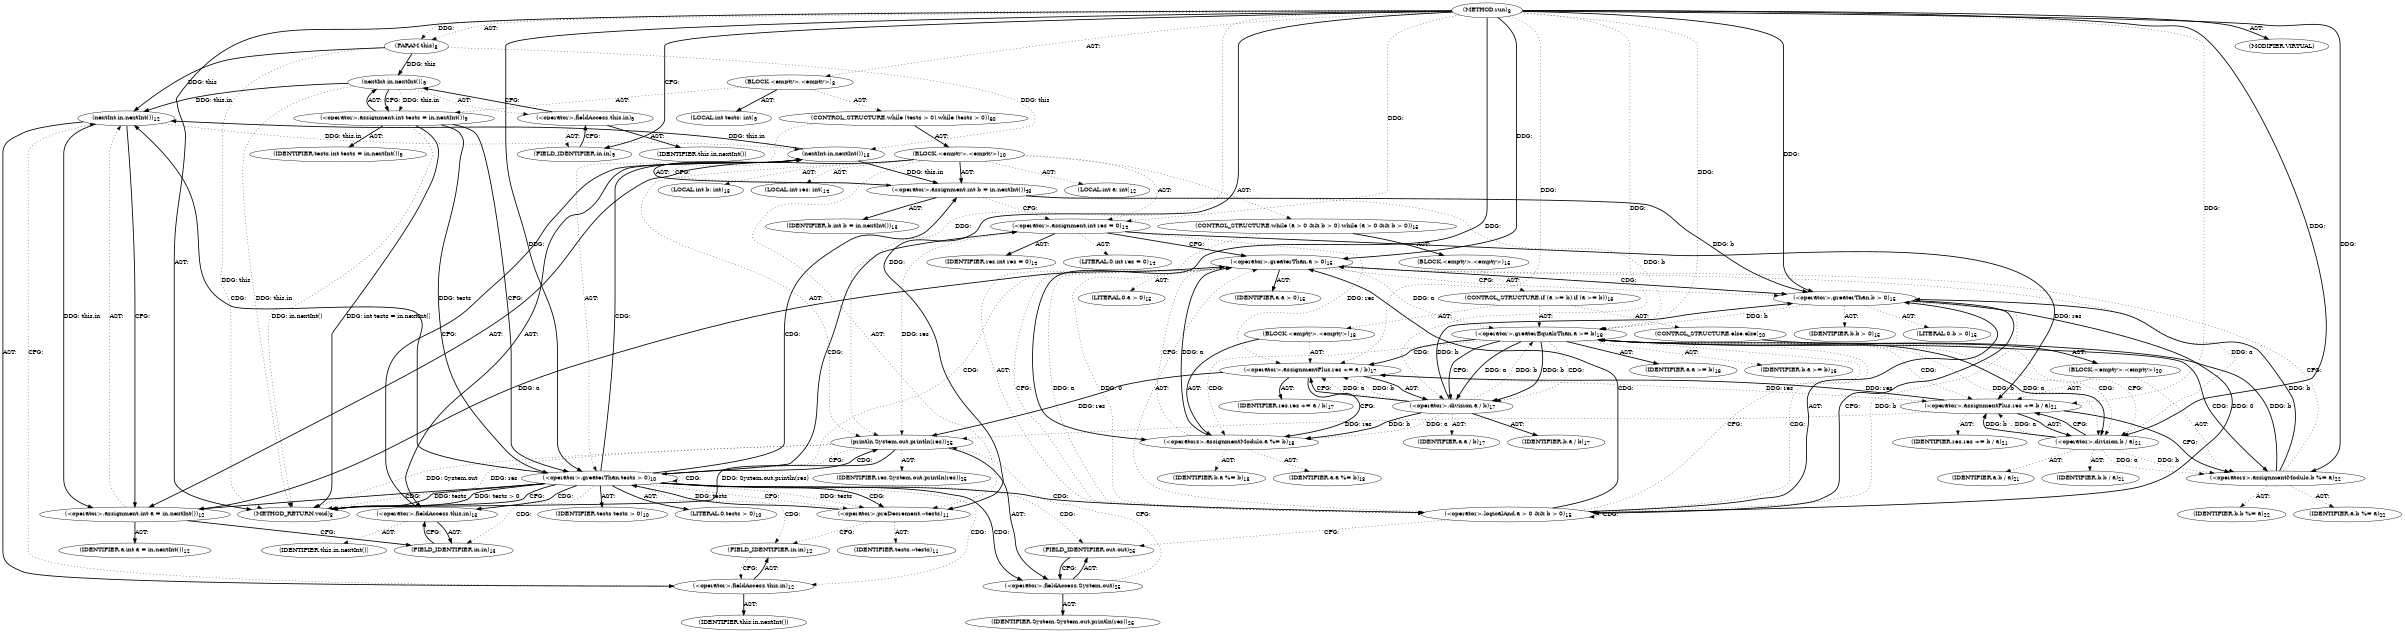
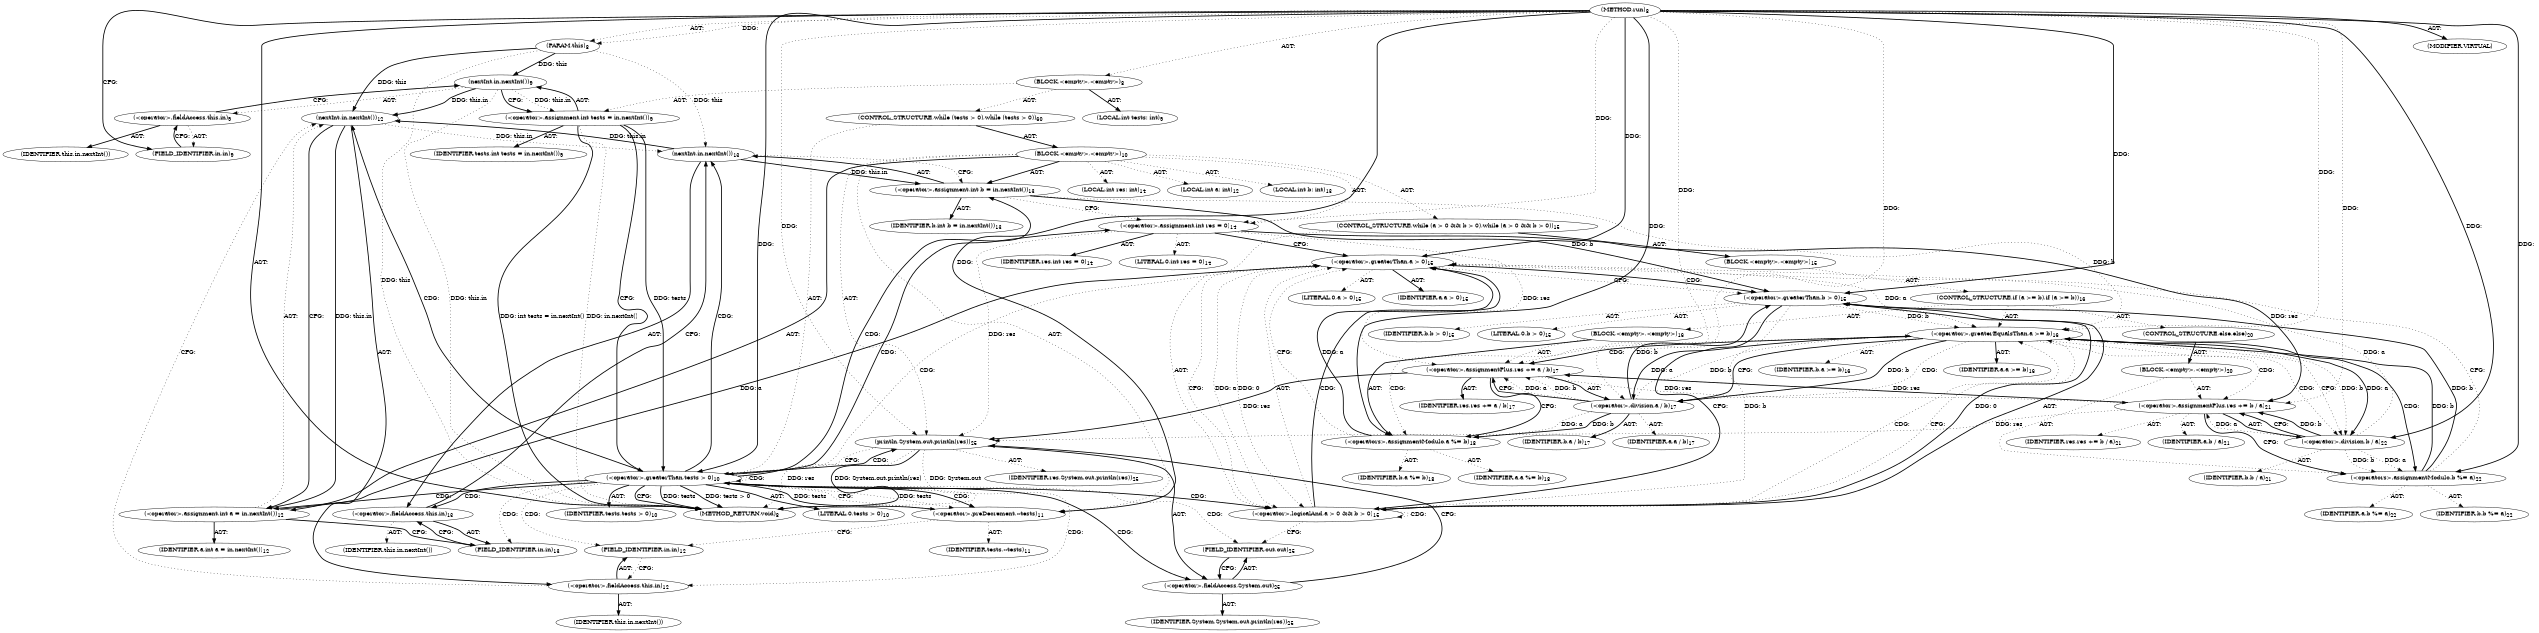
(1029, 190) -> (1032, 190)
(2138, 442) -> (2384, 442)
(2044, 460) -> (2182, 422)
(1089, 510) -> (1326, 484)
